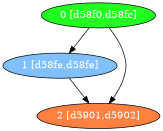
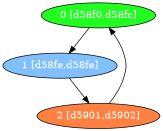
(126, 62) -> (126, 69)
